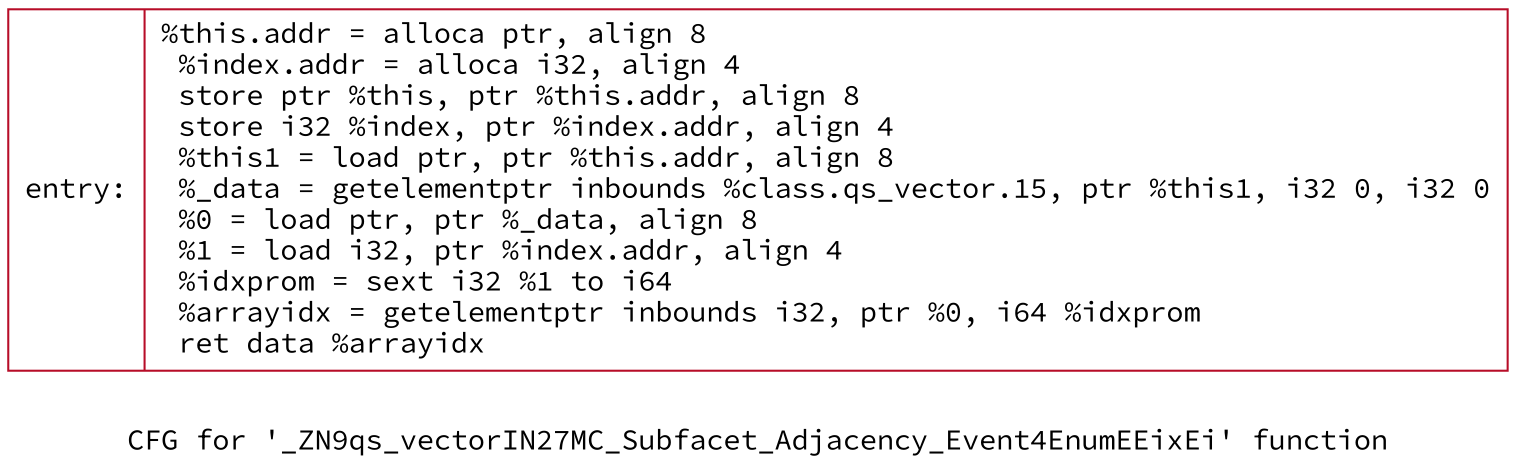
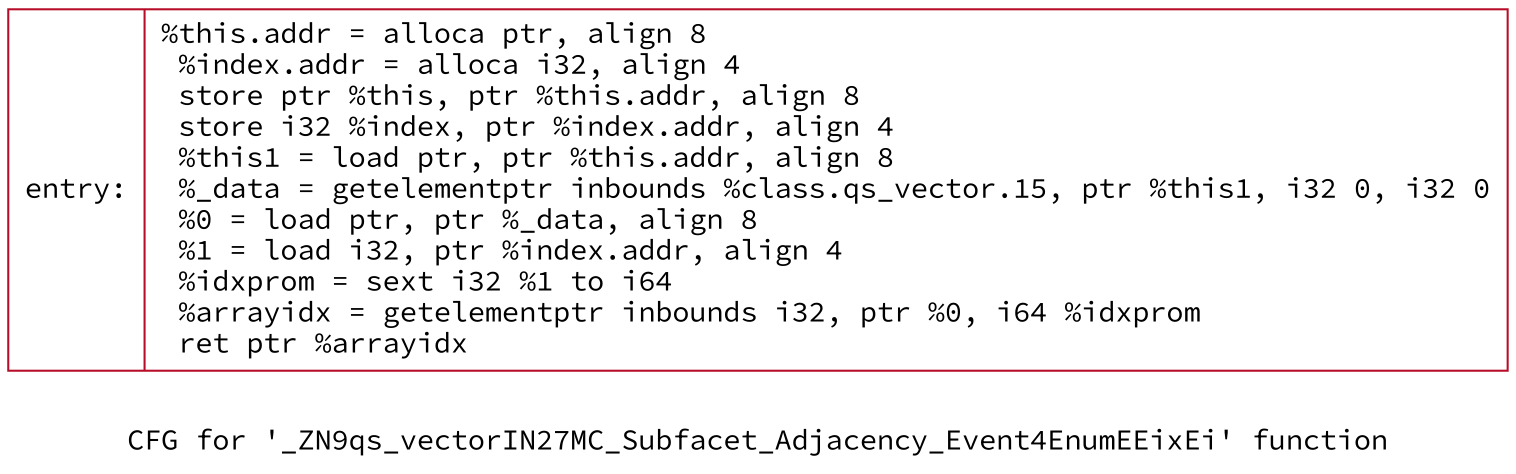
(323, 344) -> (315, 344)
